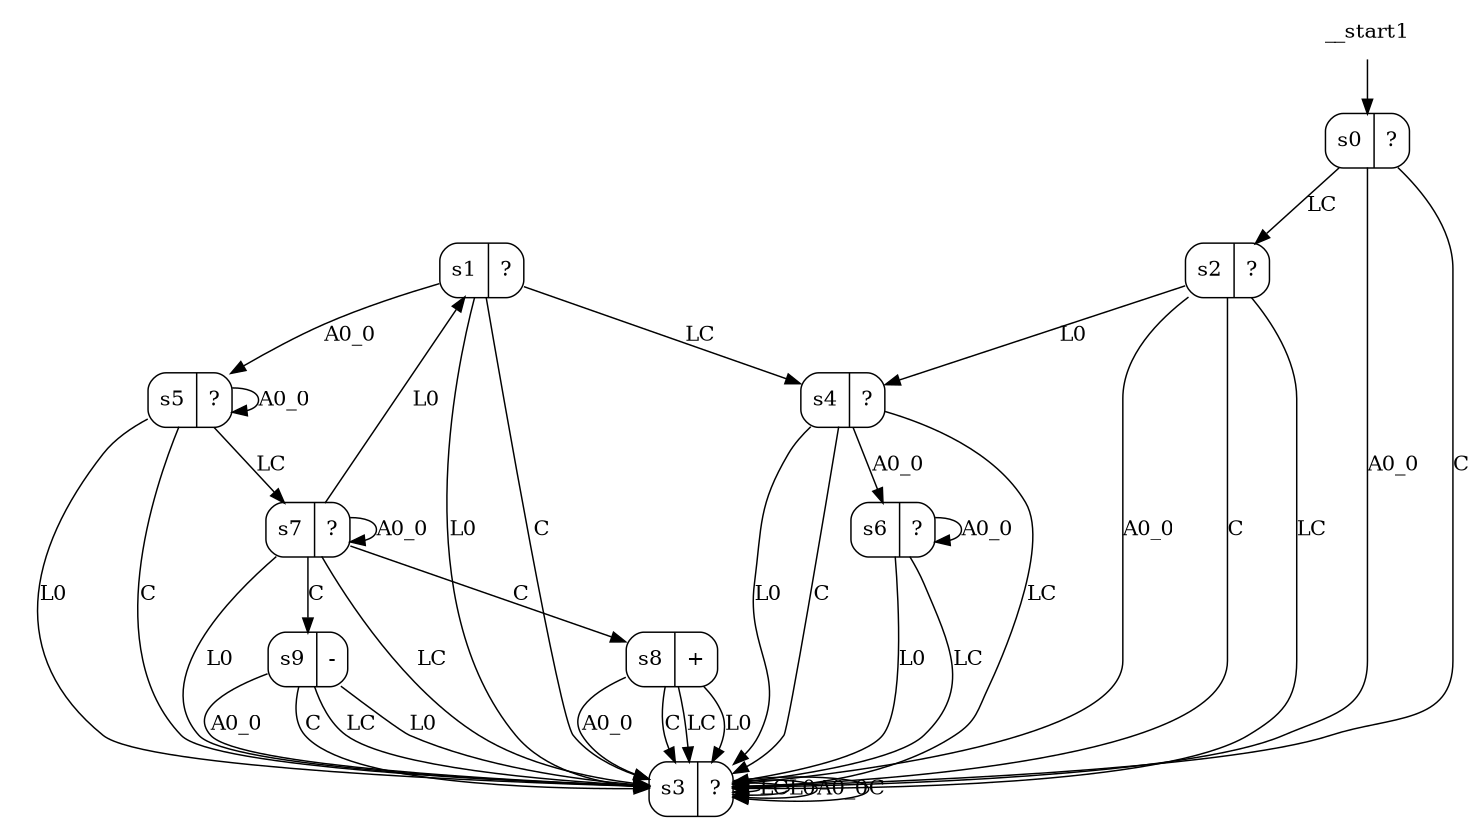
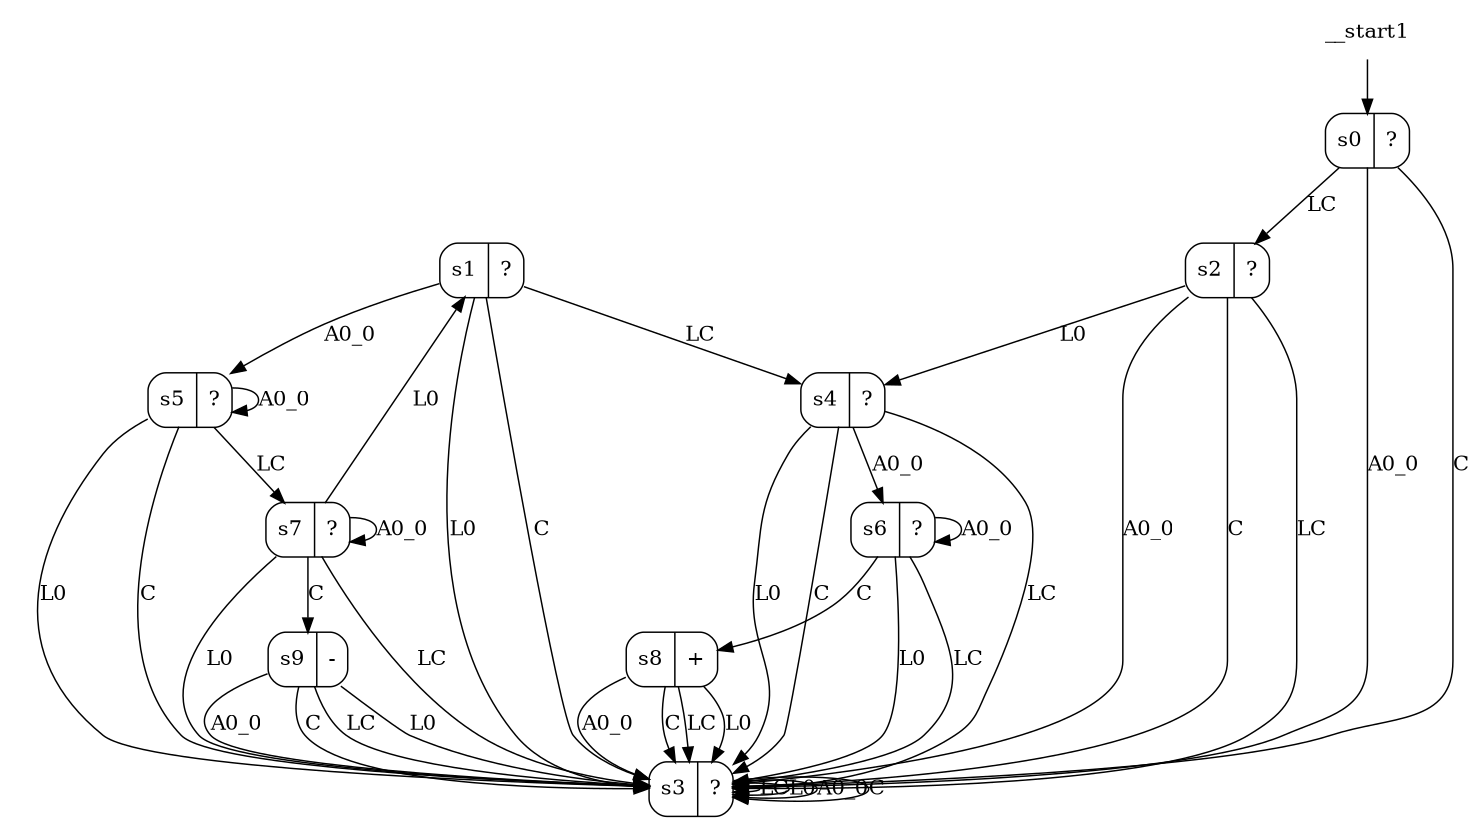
(481, 592) -> (819, 614)
